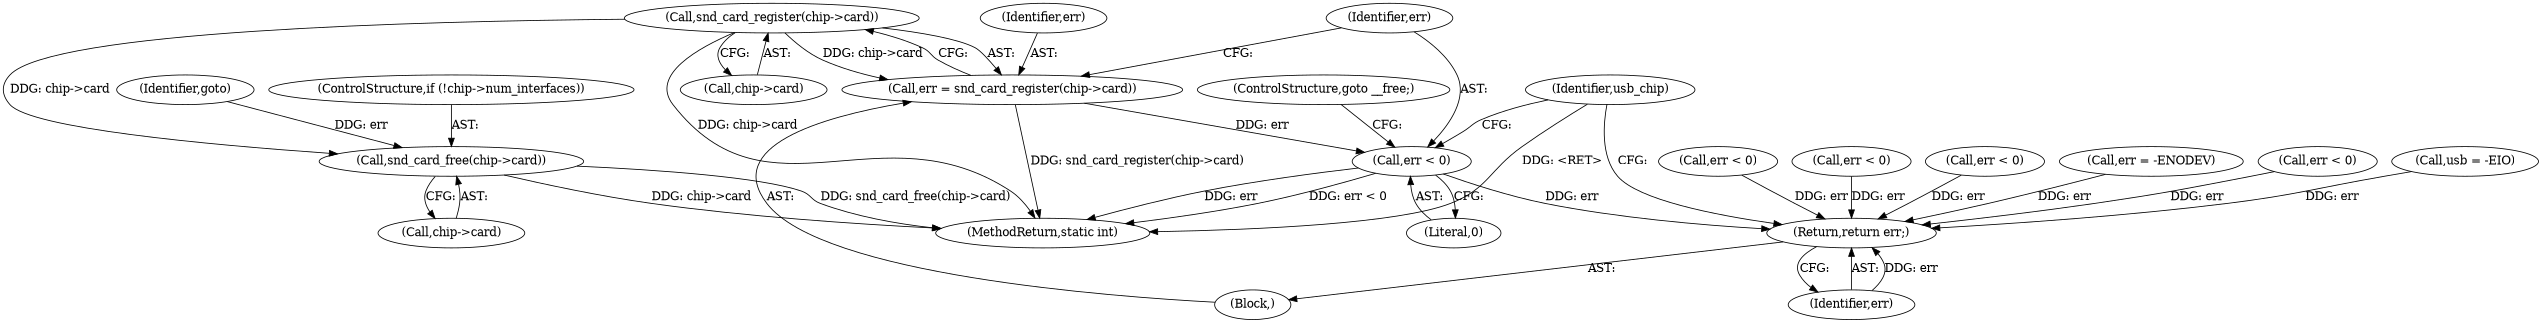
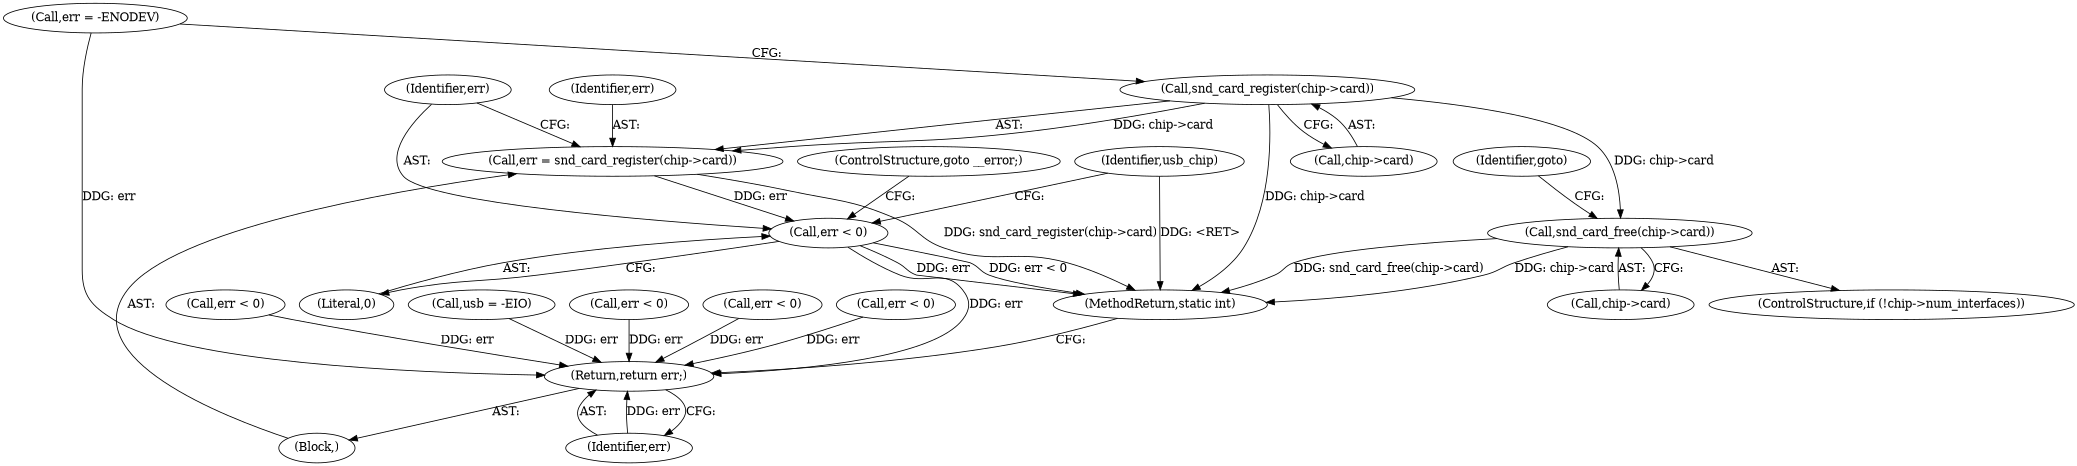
(924, 49) -> (658, 53)
(1324, 90) -> (929, 161)
(451, 121) -> (1751, 268)
(361, 126) -> (1591, 197)
(1657, 198) -> (920, 357)
